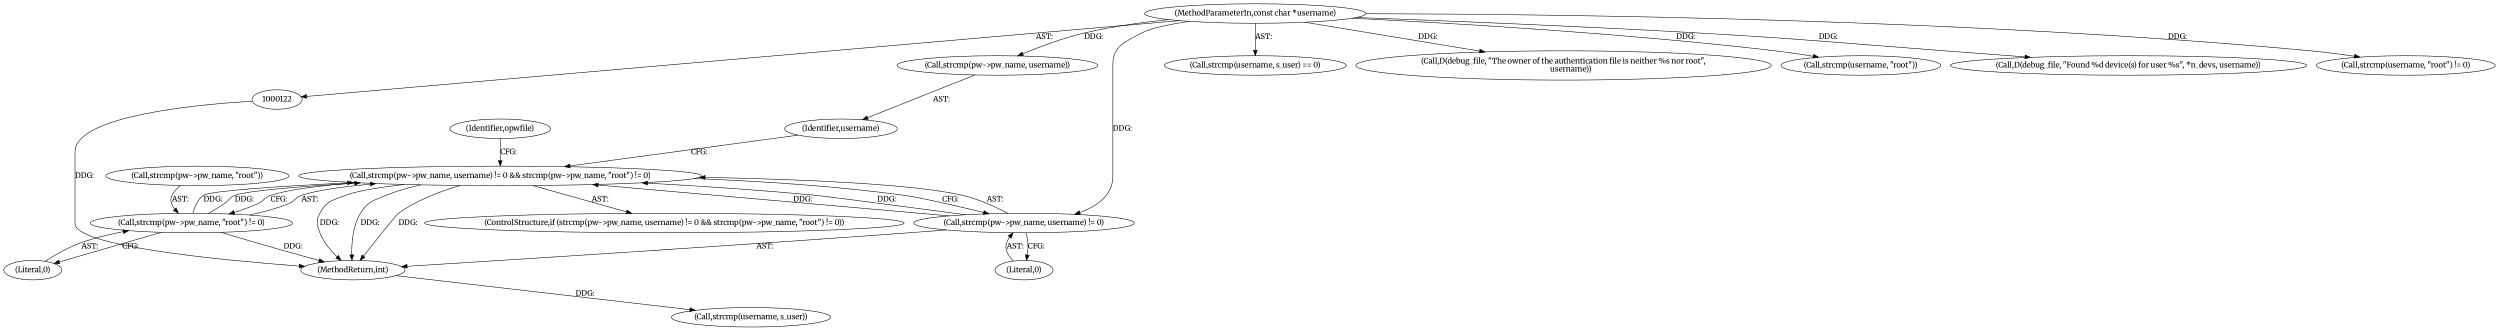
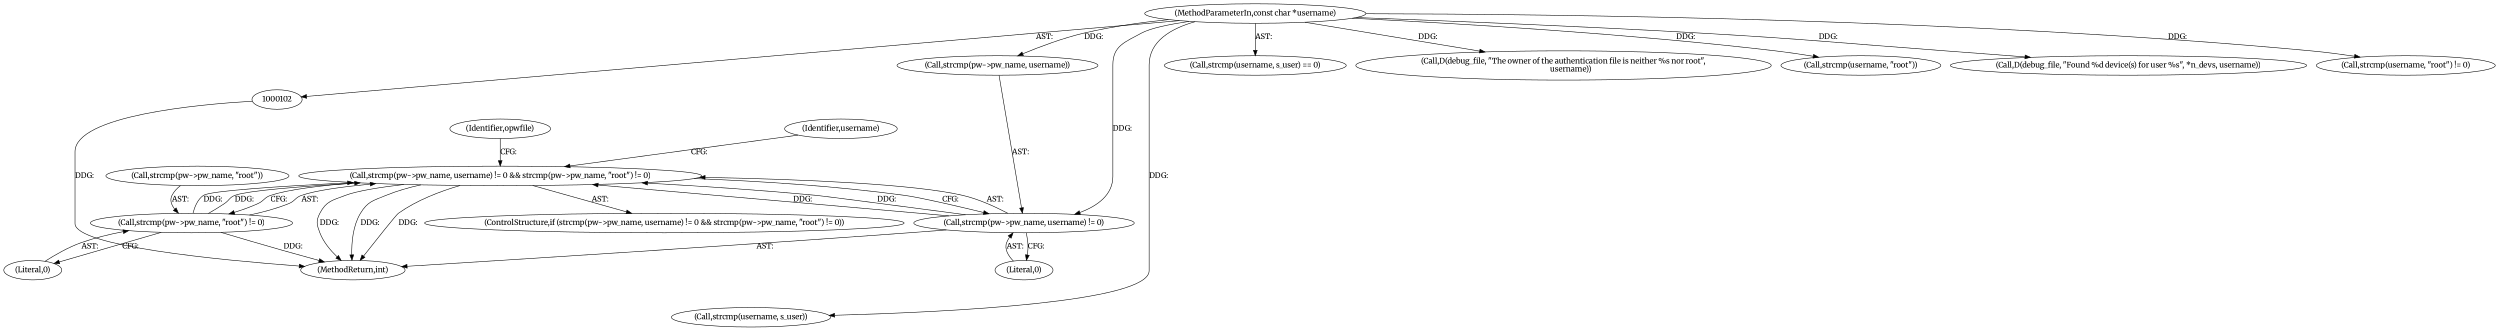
(921, 96) -> (1010, 142)
(277, 100) -> (277, 100)
(543, 293) -> (1130, 285)
